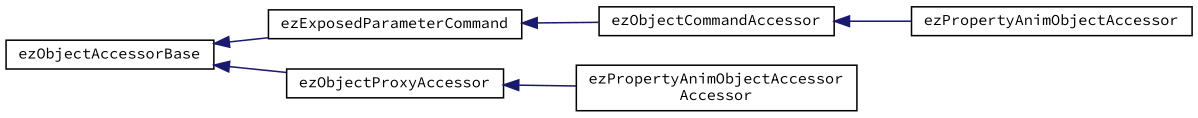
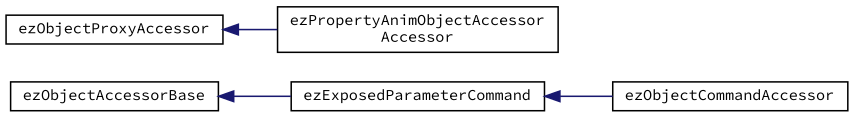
(1052, 21) -> none
(258, 70) -> none
